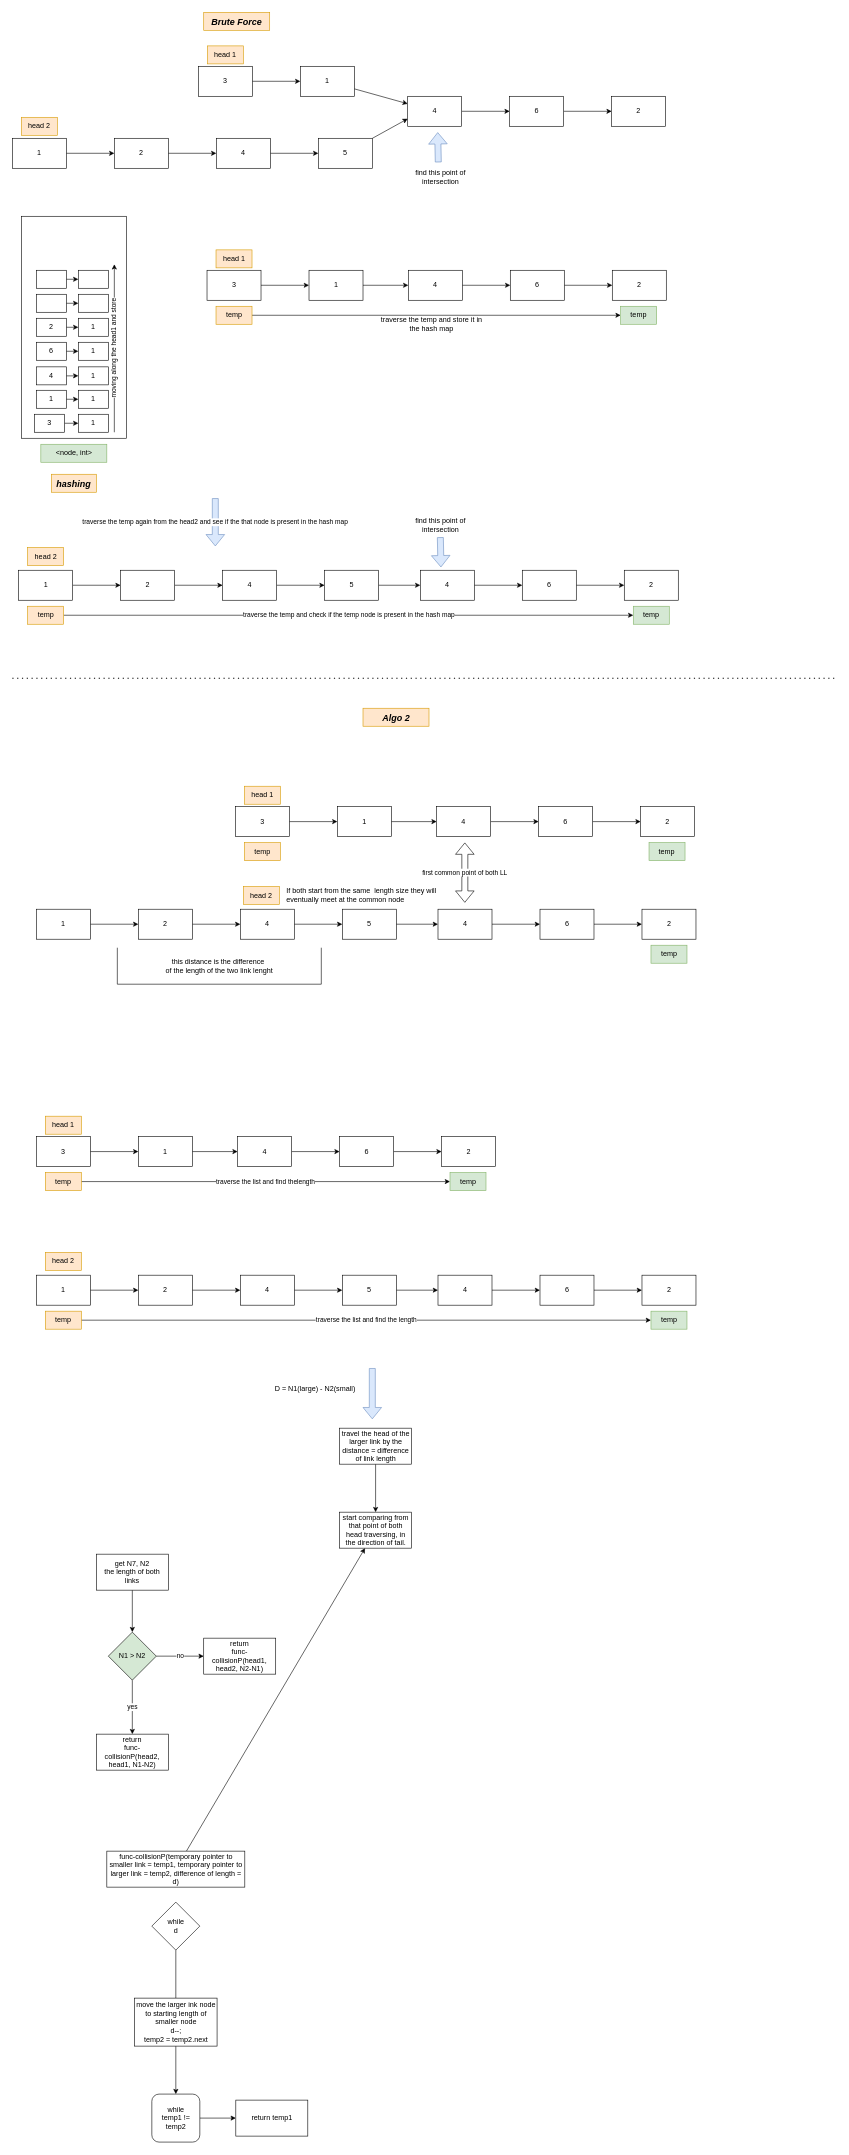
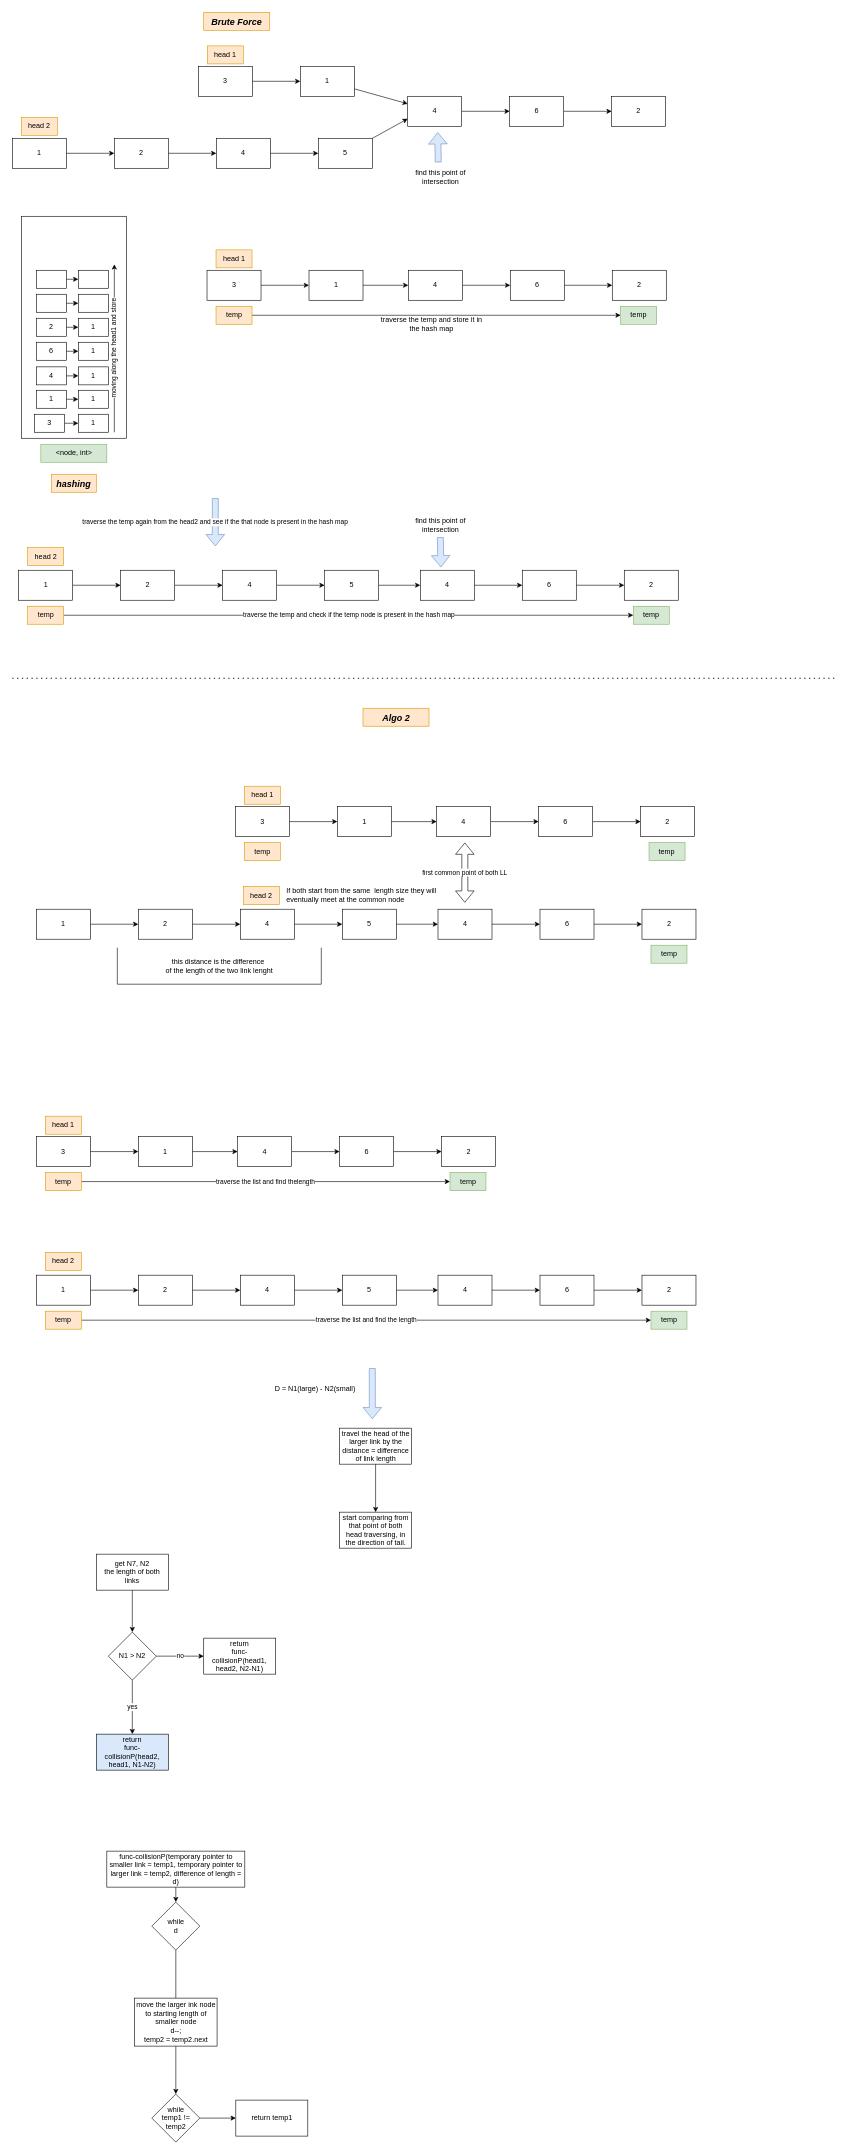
(132, 1656) -> (132, 1656)
(274, 1702) -> (176, 1896)
(132, 1752) -> (132, 1752)
(176, 2118) -> (176, 2118)
